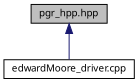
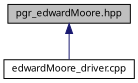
(69, 14) -> (69, 14)
